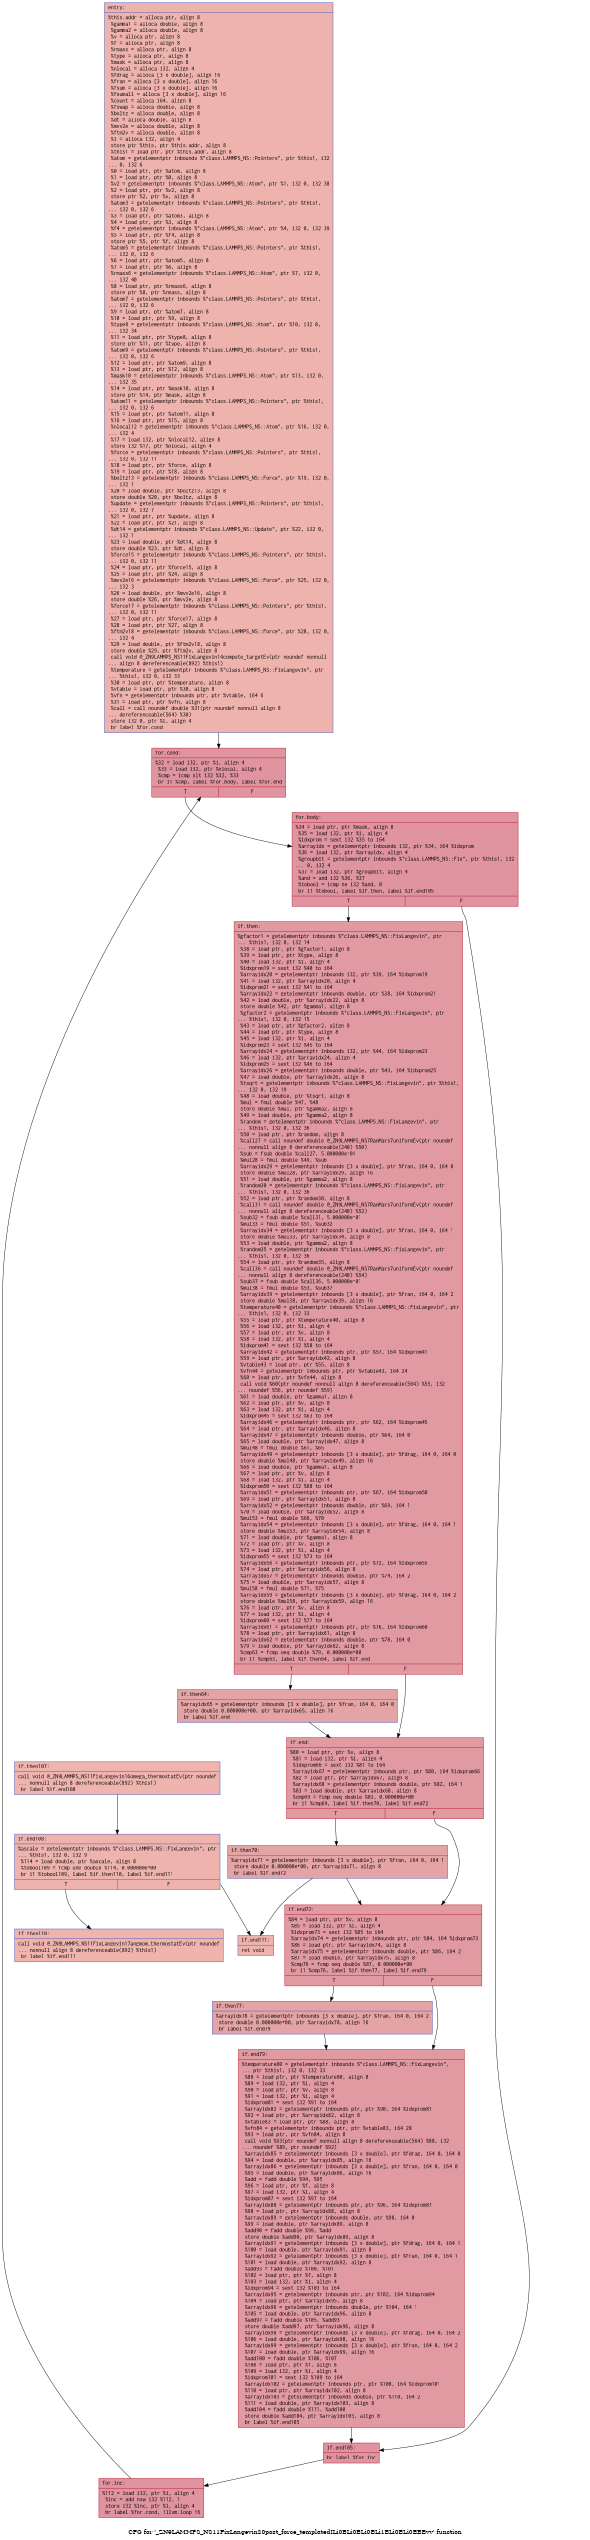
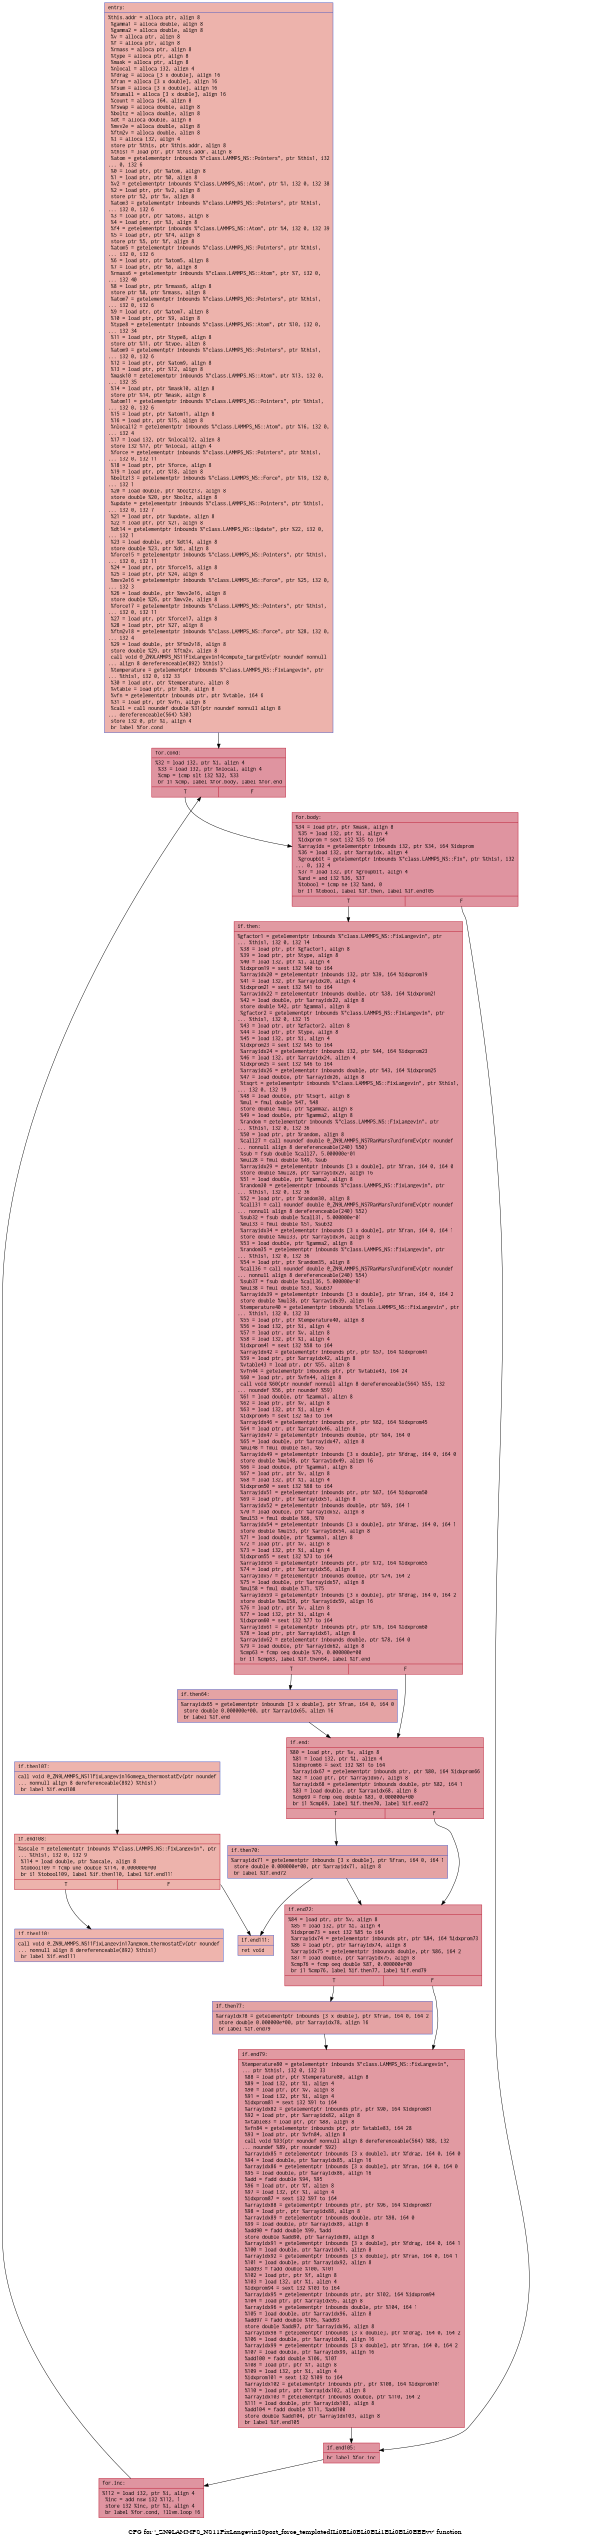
(117, 1862) -> (117, 1862)
